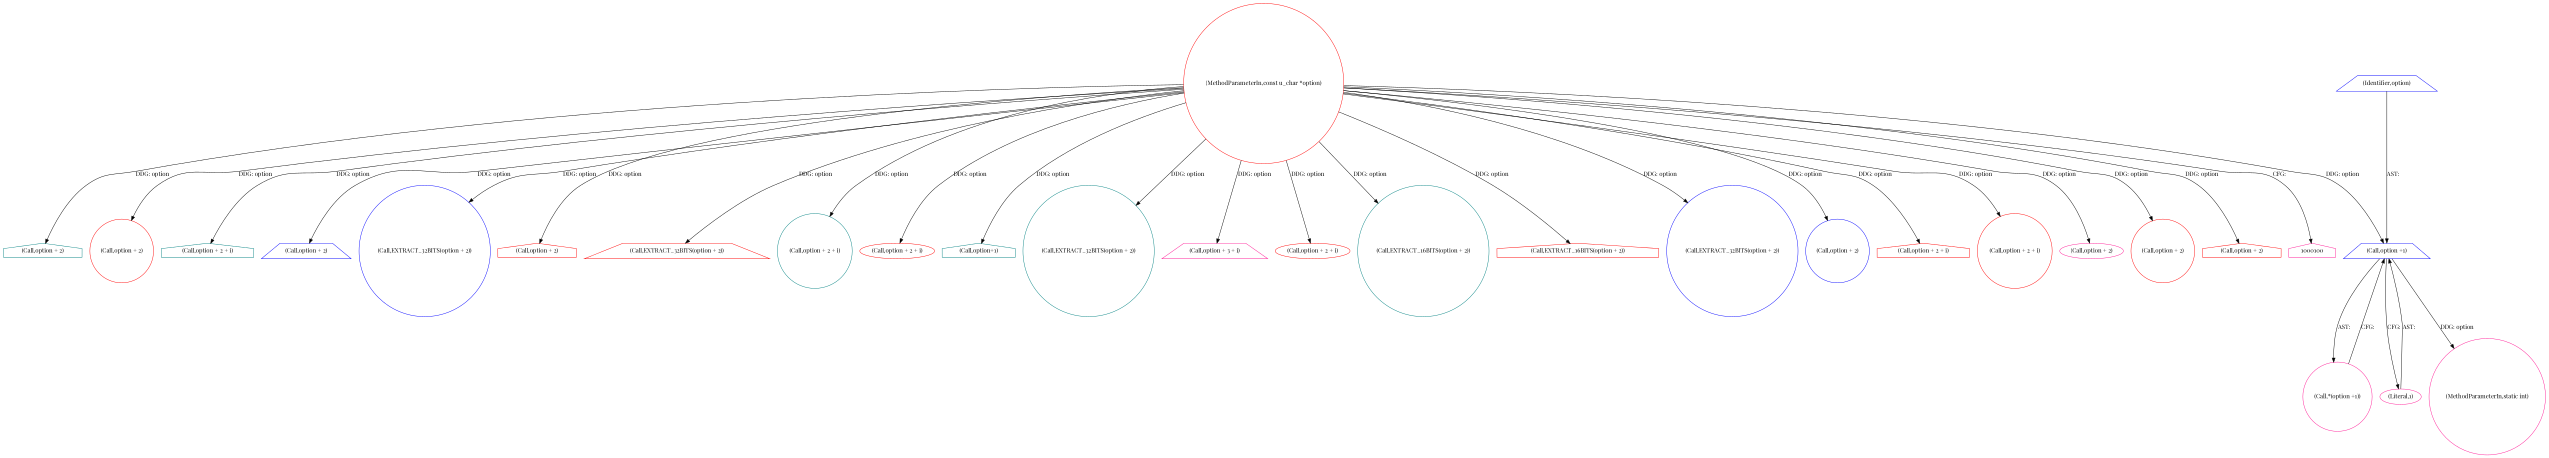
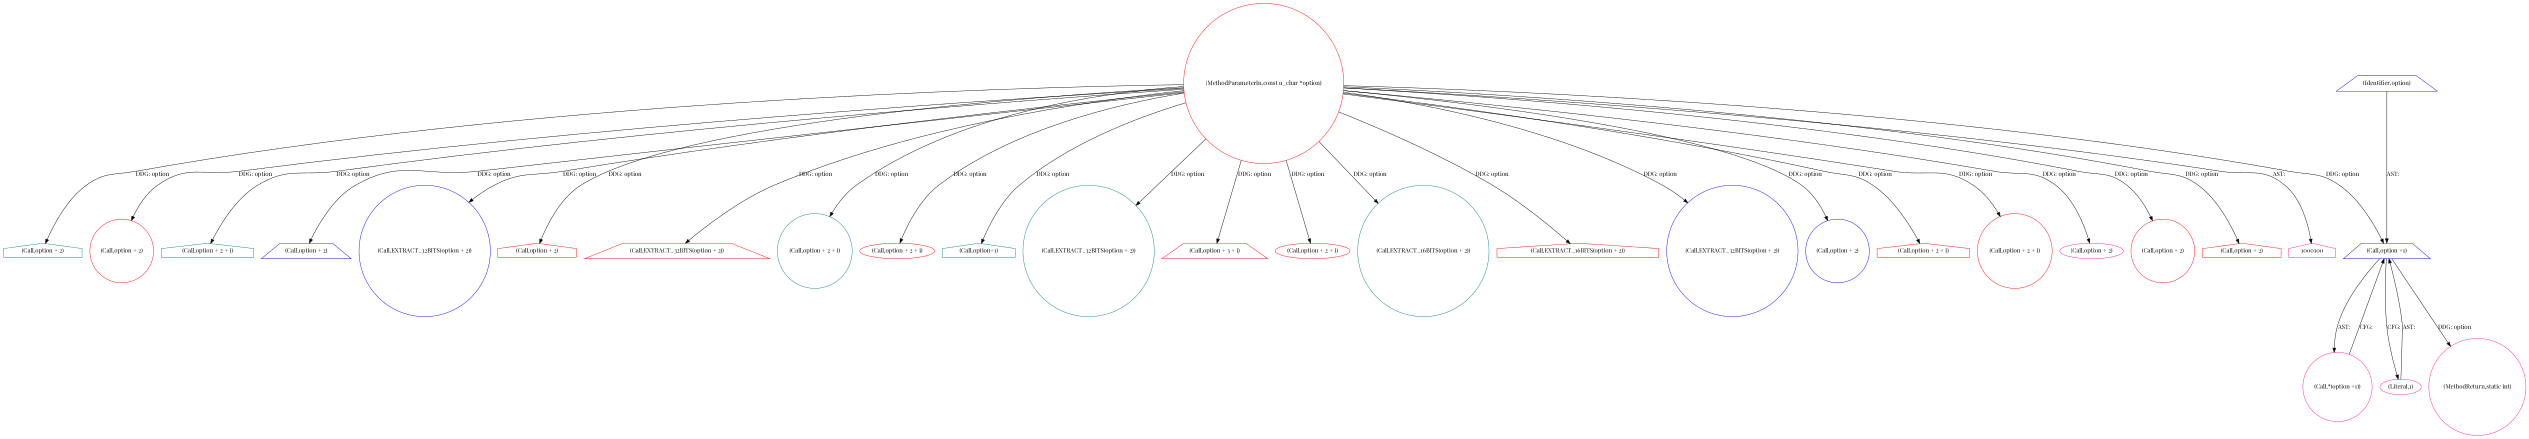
(2280, 174) -> (2280, 174)
(1215, 251) -> (1215, 251)
(2487, 397) -> (2477, 387)
